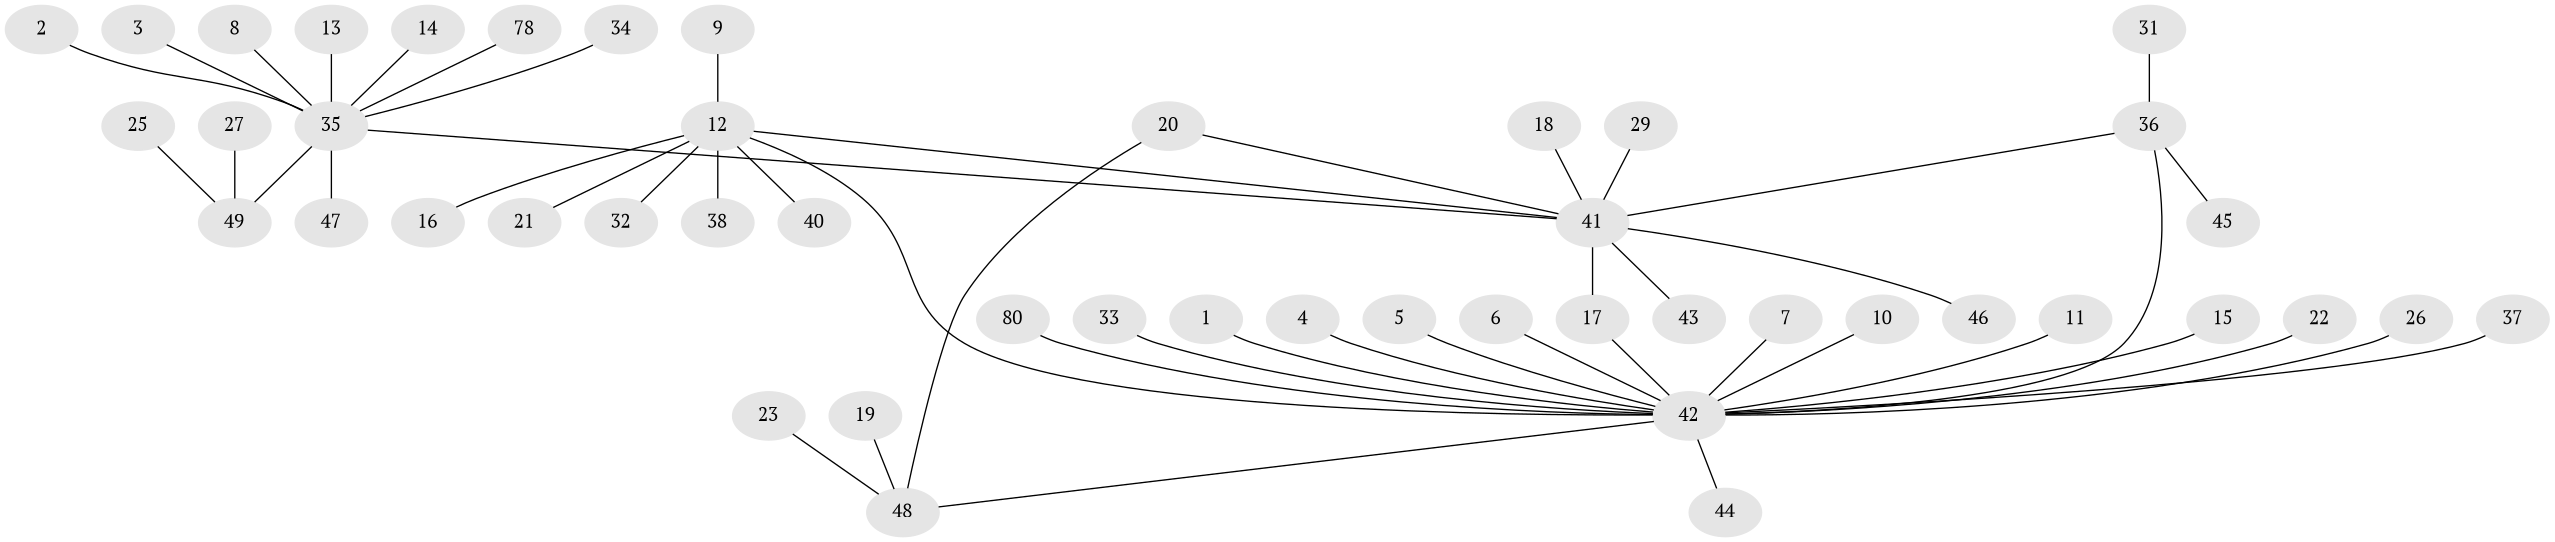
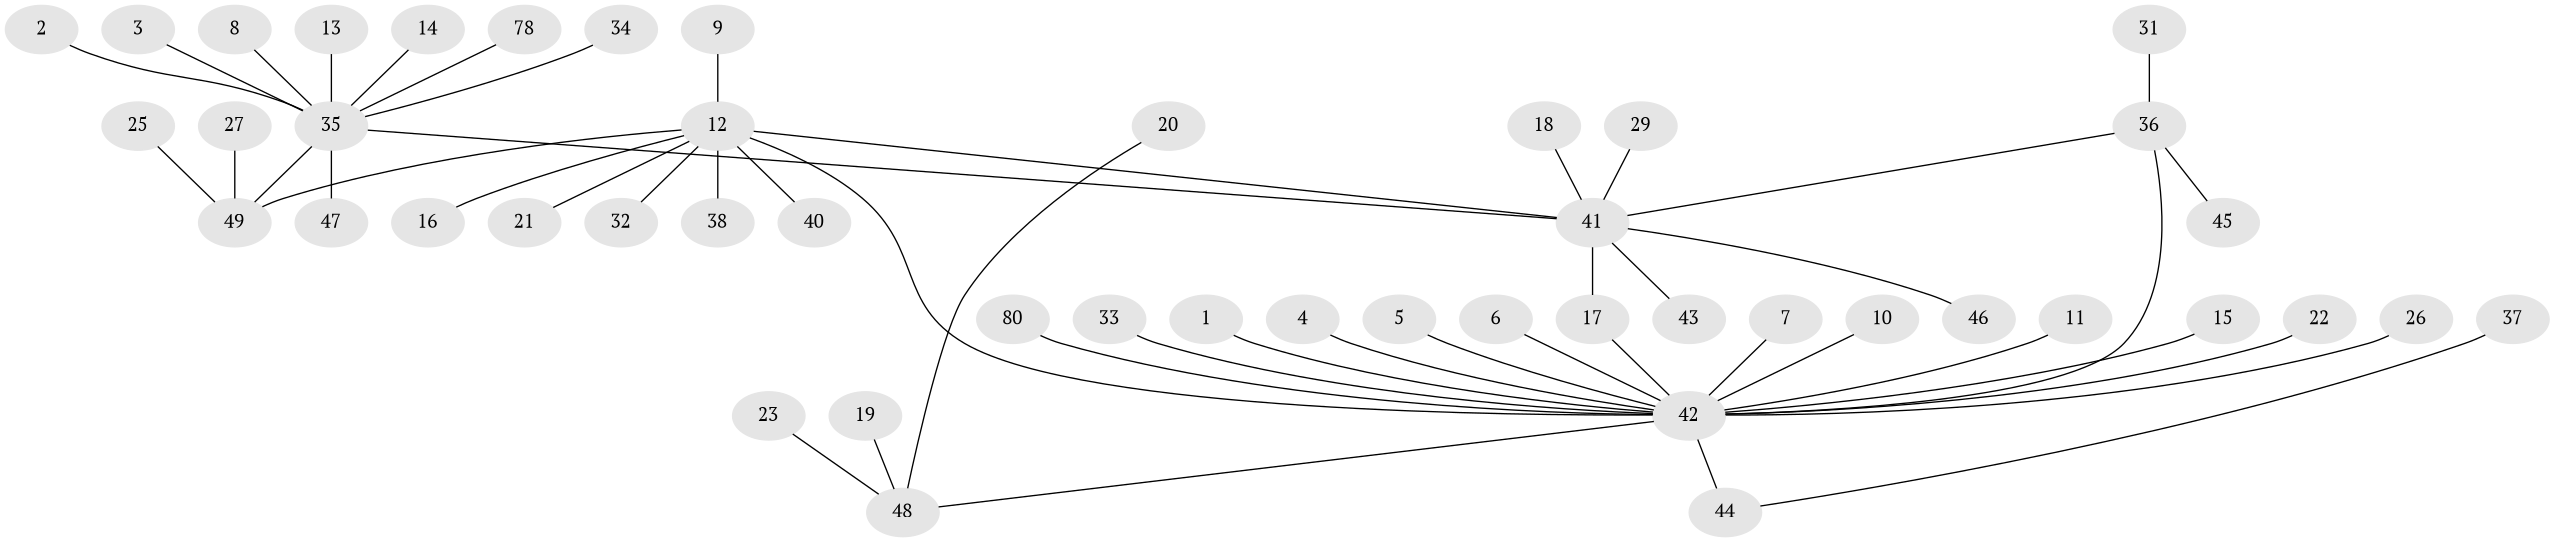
none -> (470, 156)
(1381, 174) -> none
(2298, 371) -> (2127, 437)
